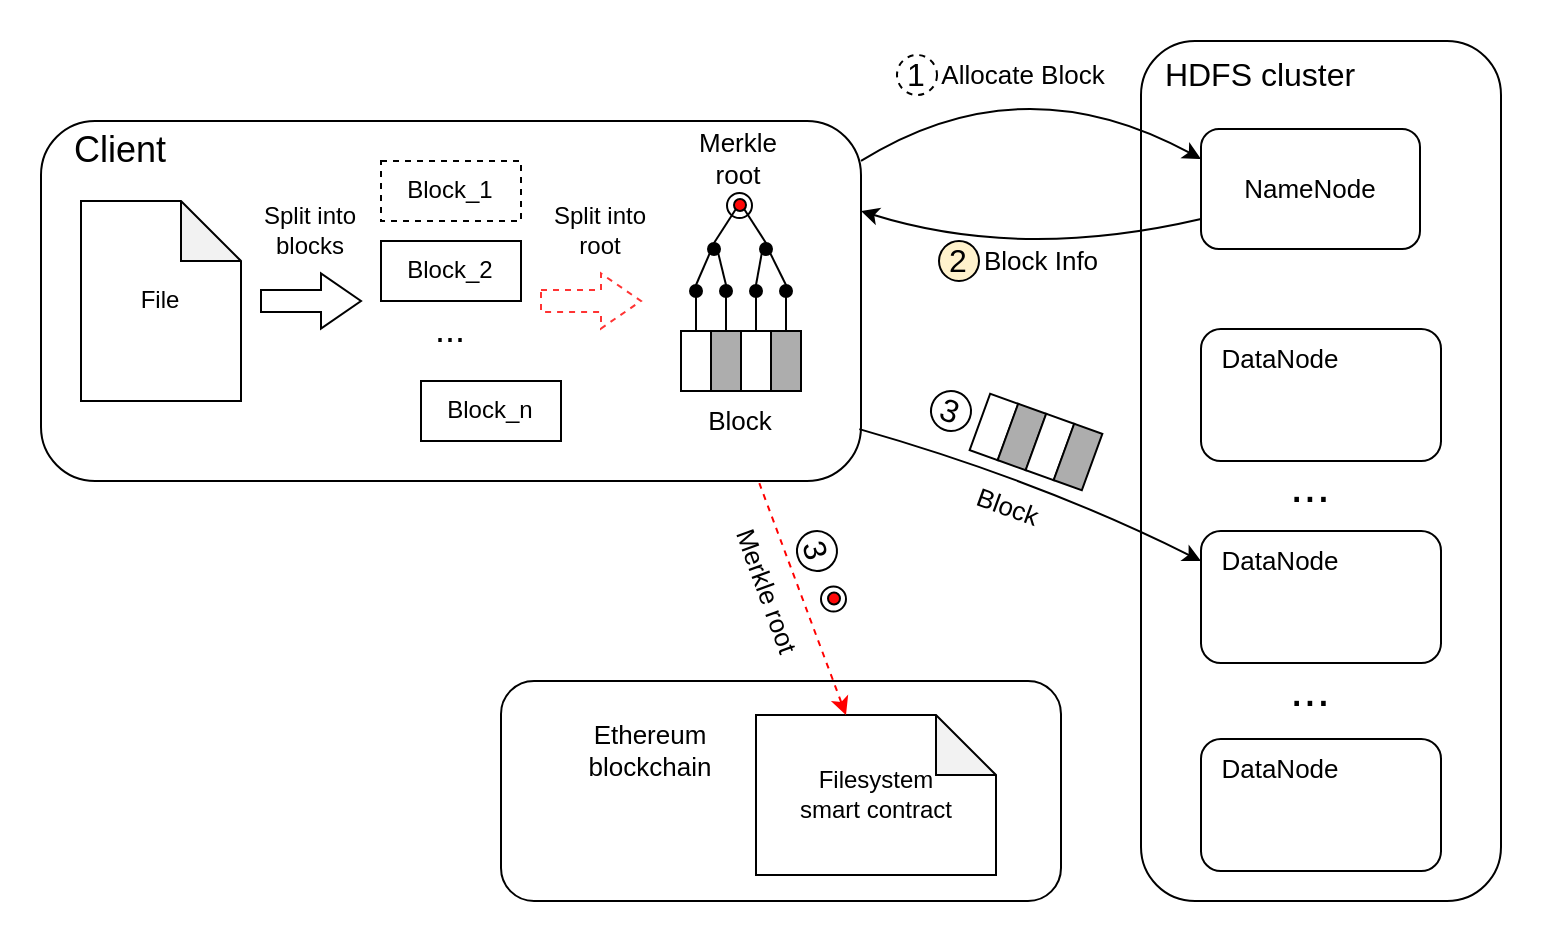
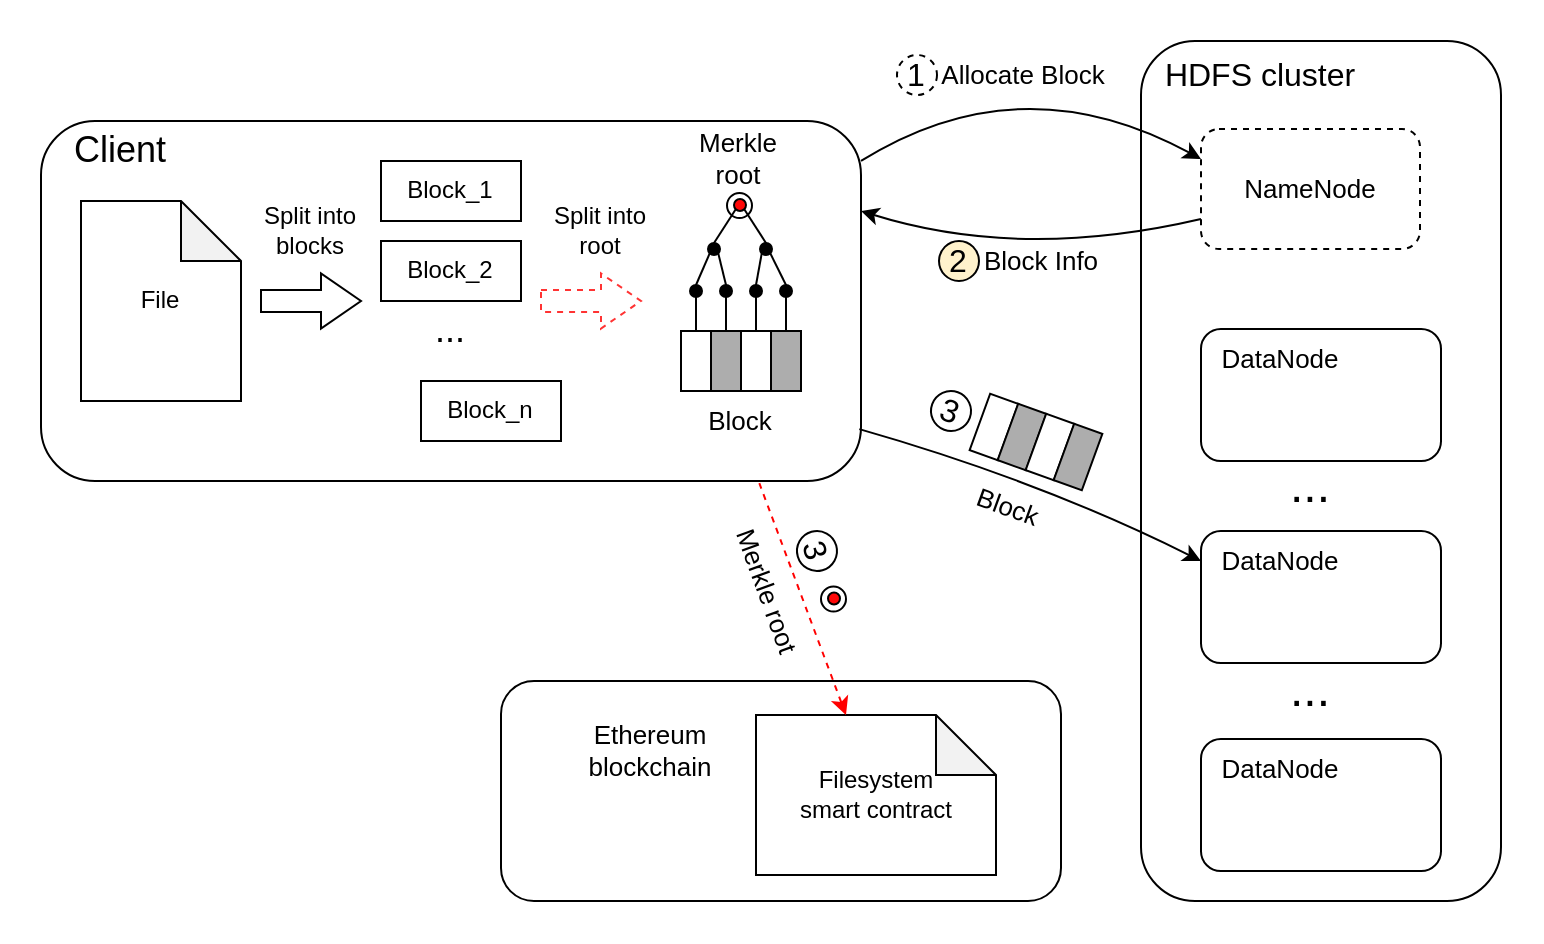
(1311, 189) -> (1311, 189)
(451, 191) -> (451, 191)
